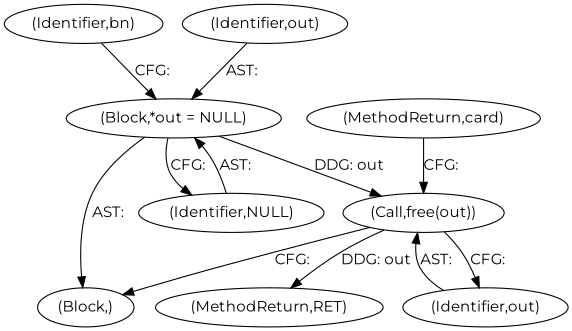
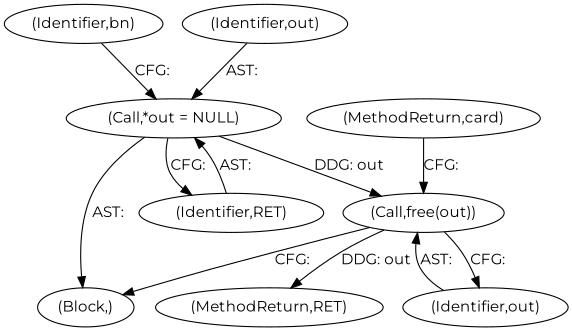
(174, 118) -> (174, 118)
(231, 213) -> (231, 213)
